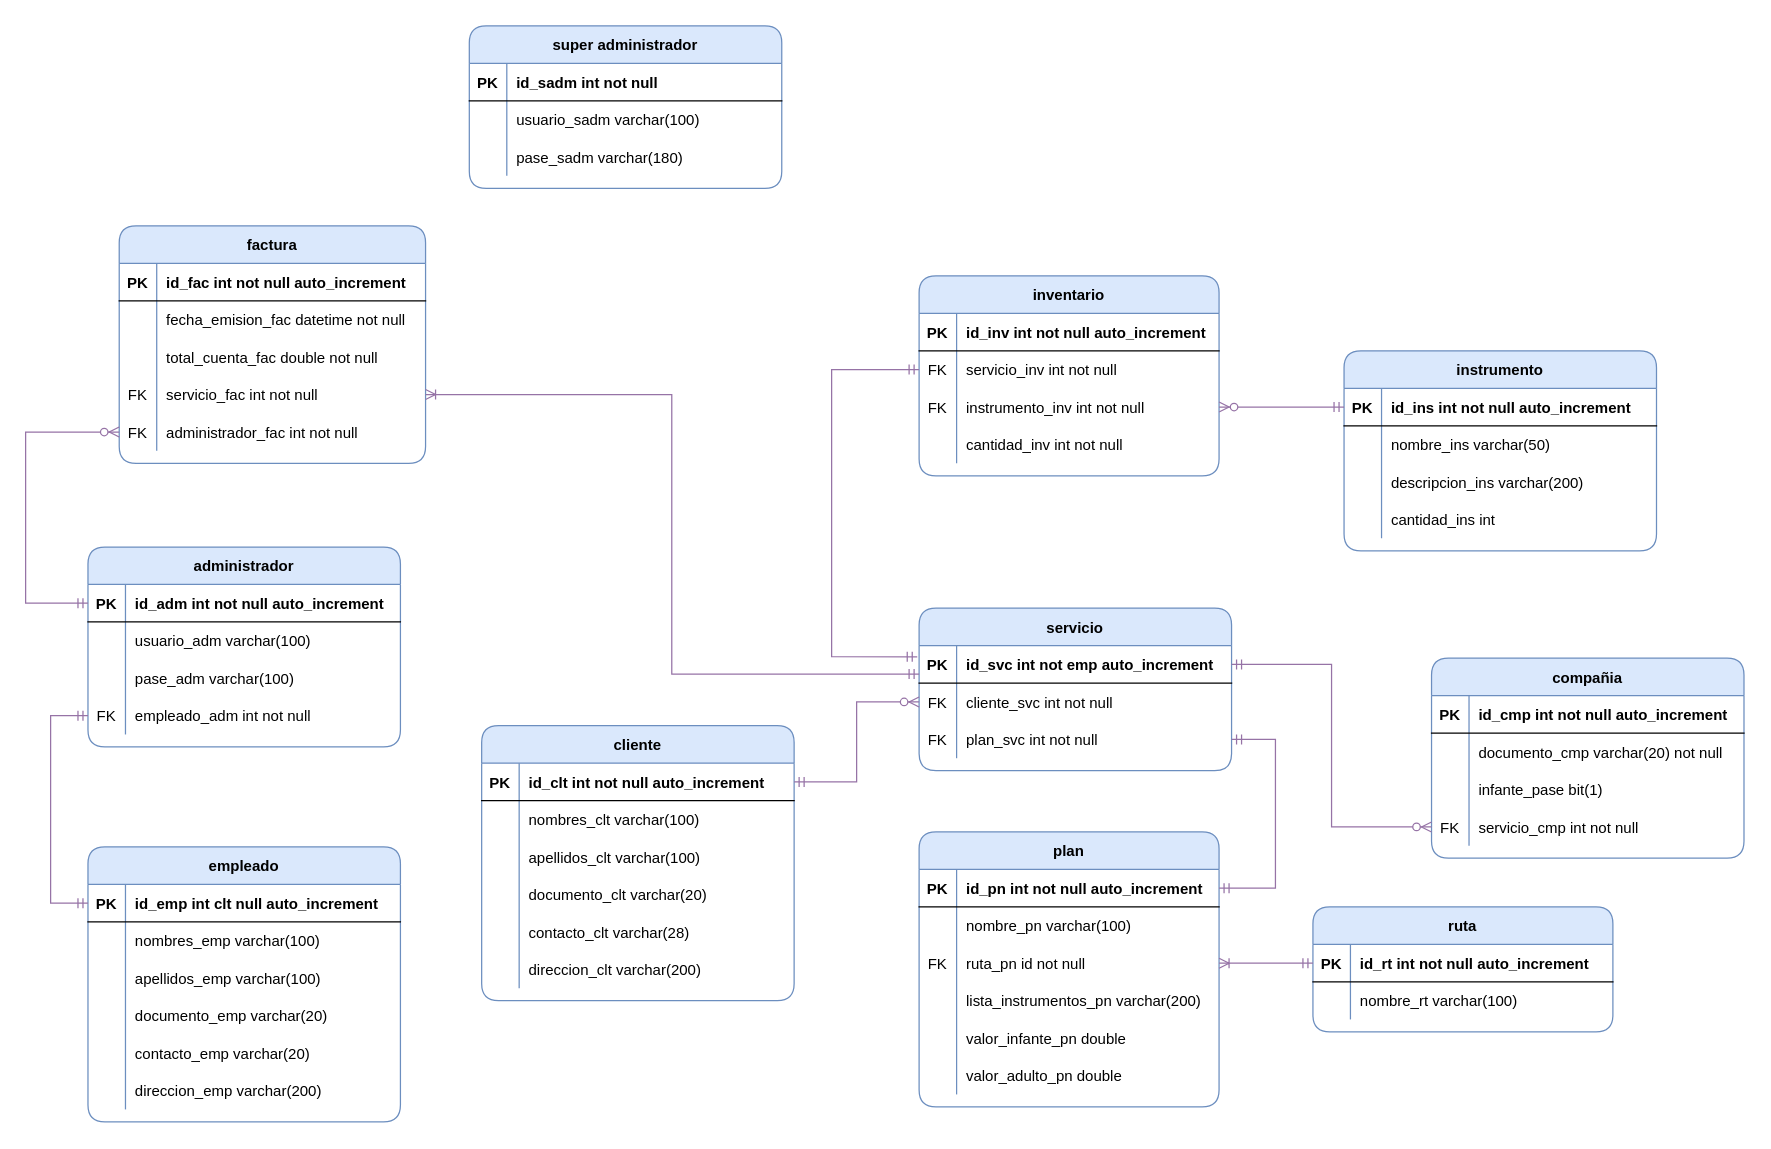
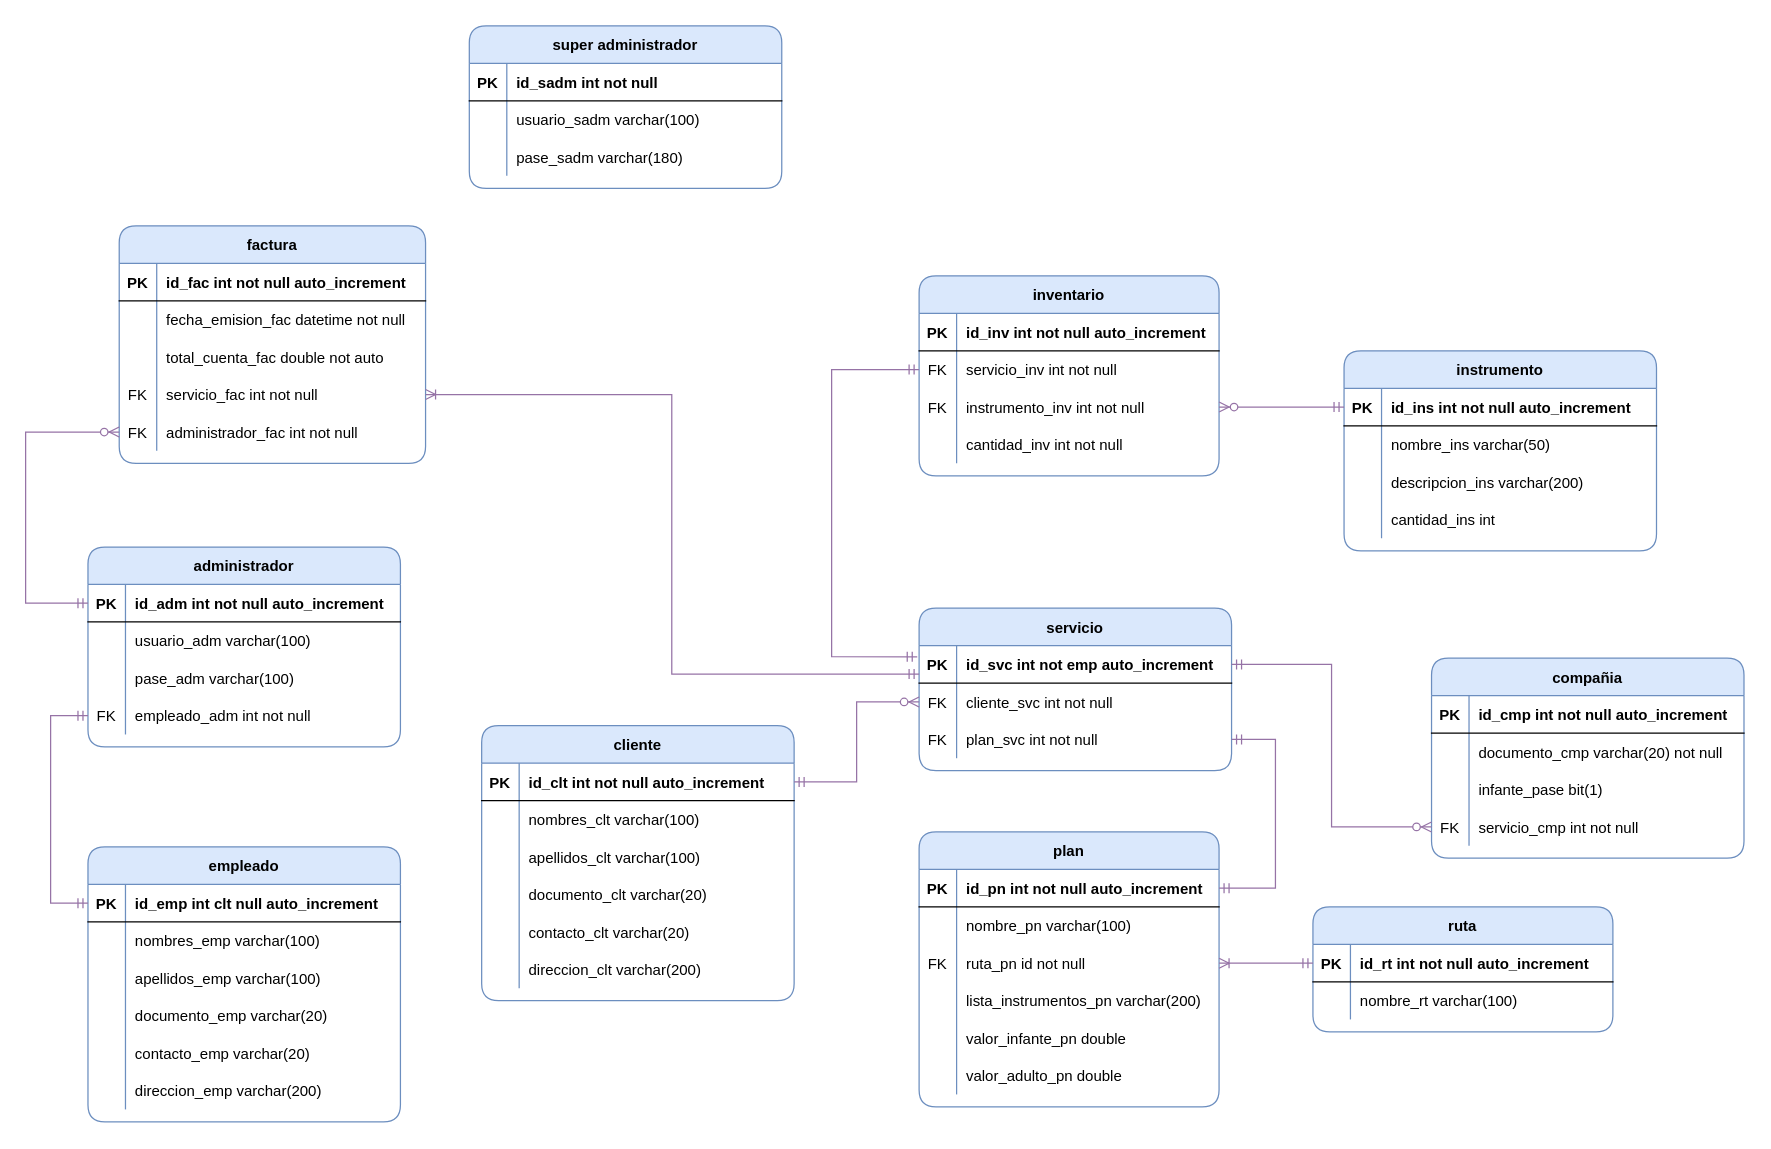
(287, 358) -> (291, 358)
(626, 933) -> (626, 933)
